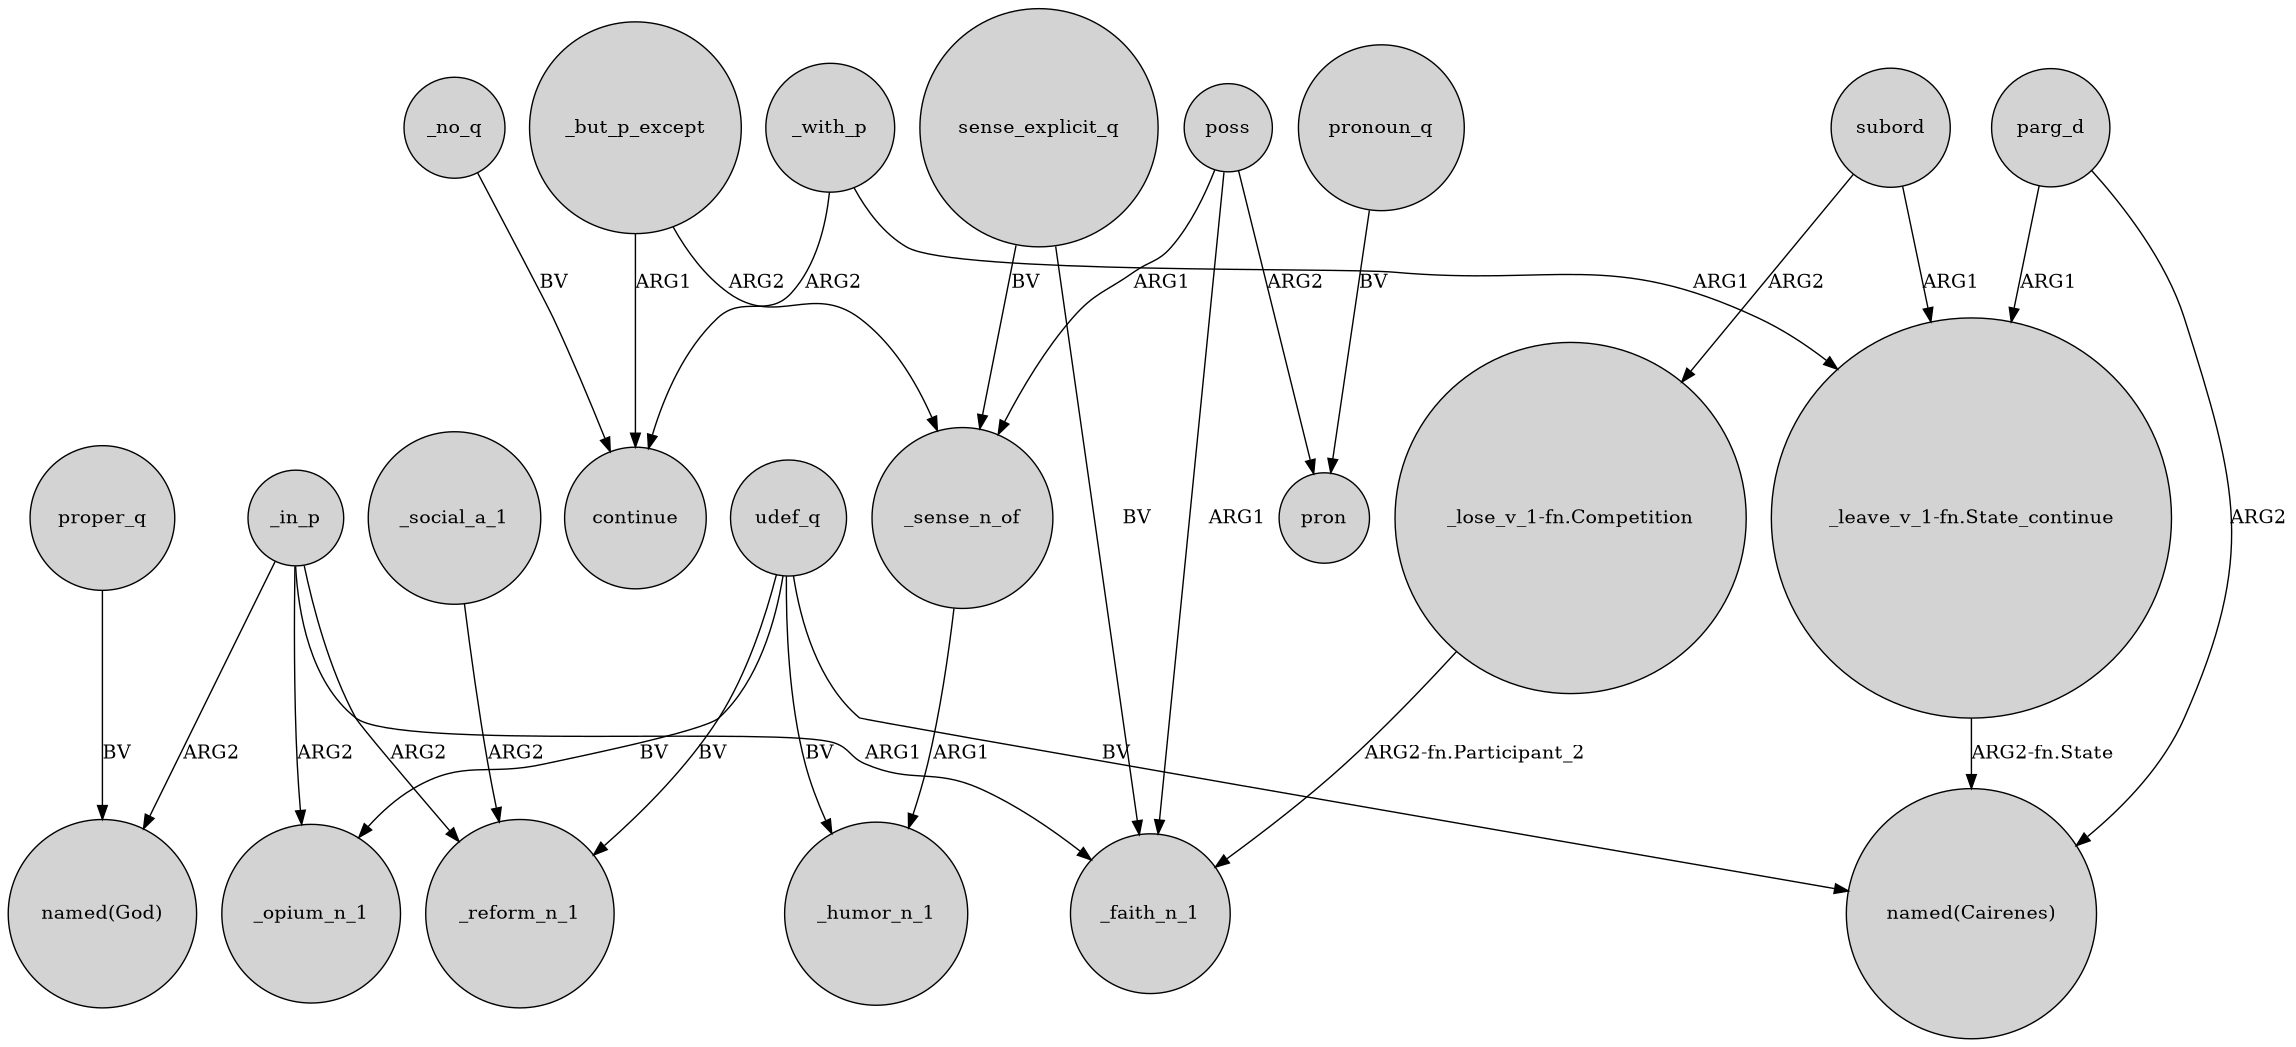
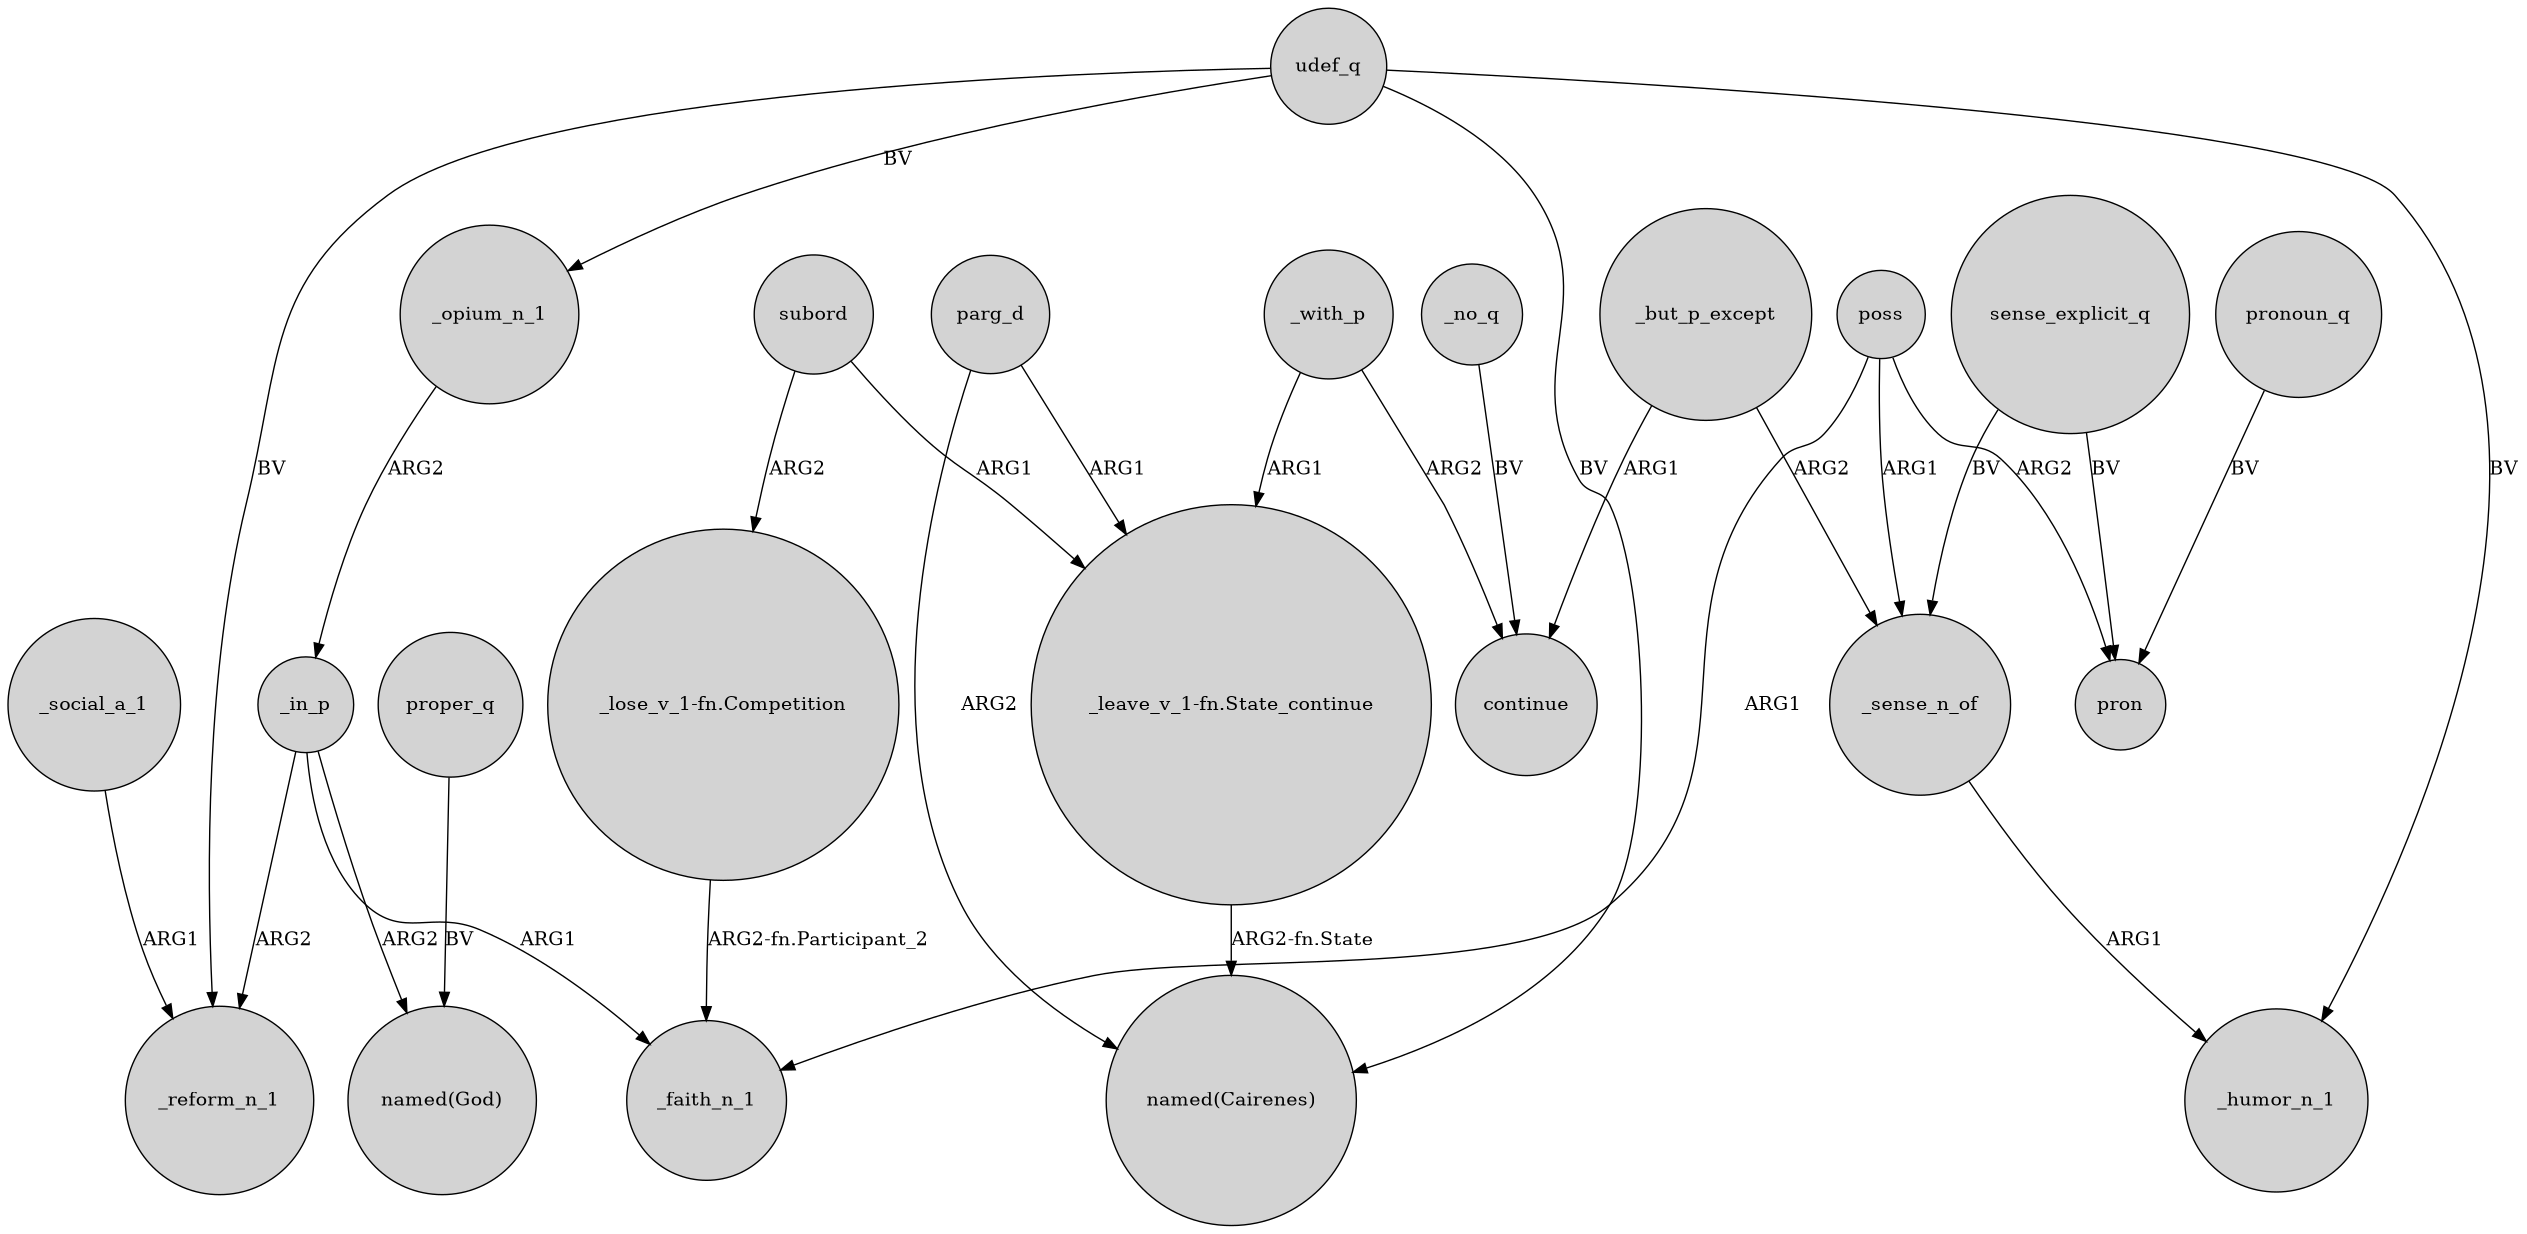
(1097, 534) -> (2100, 539)
(295, 688) -> (364, 509)
(516, 753) -> (172, 940)
